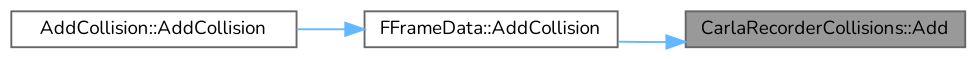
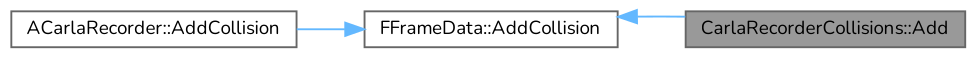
(154, 29) -> (154, 29)
(642, 42) -> (661, 17)
